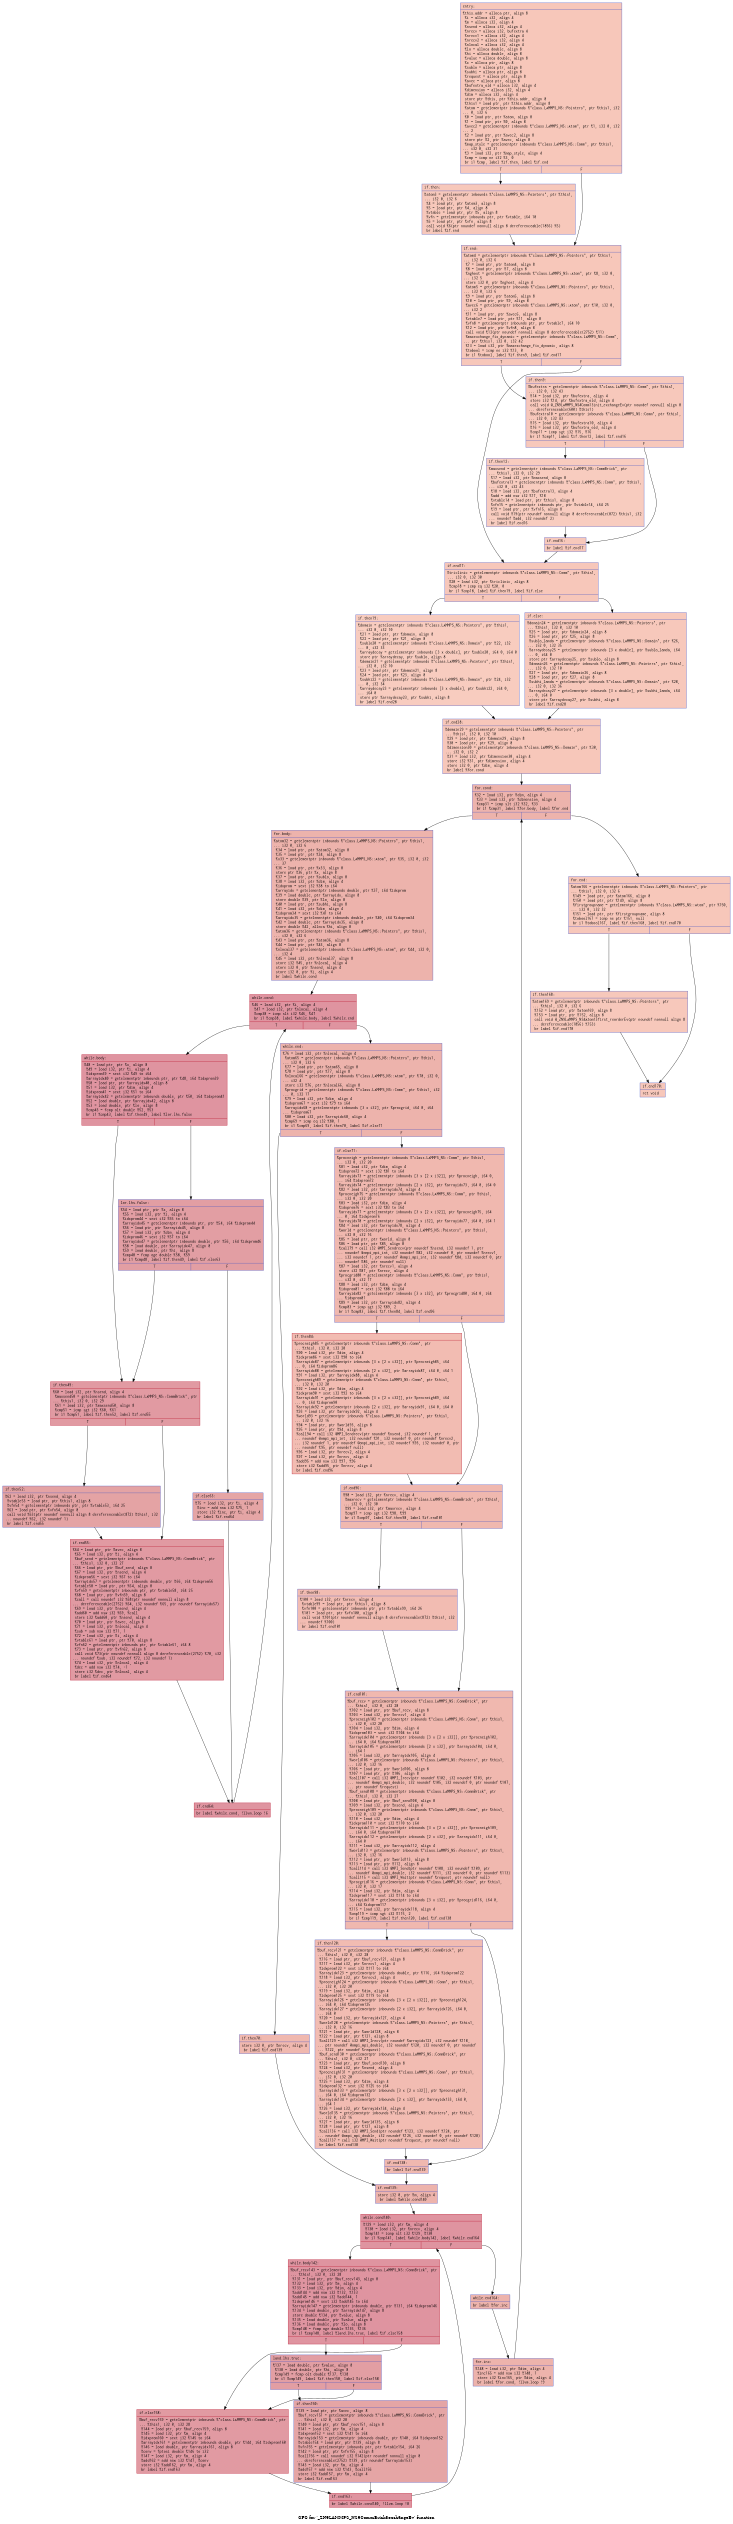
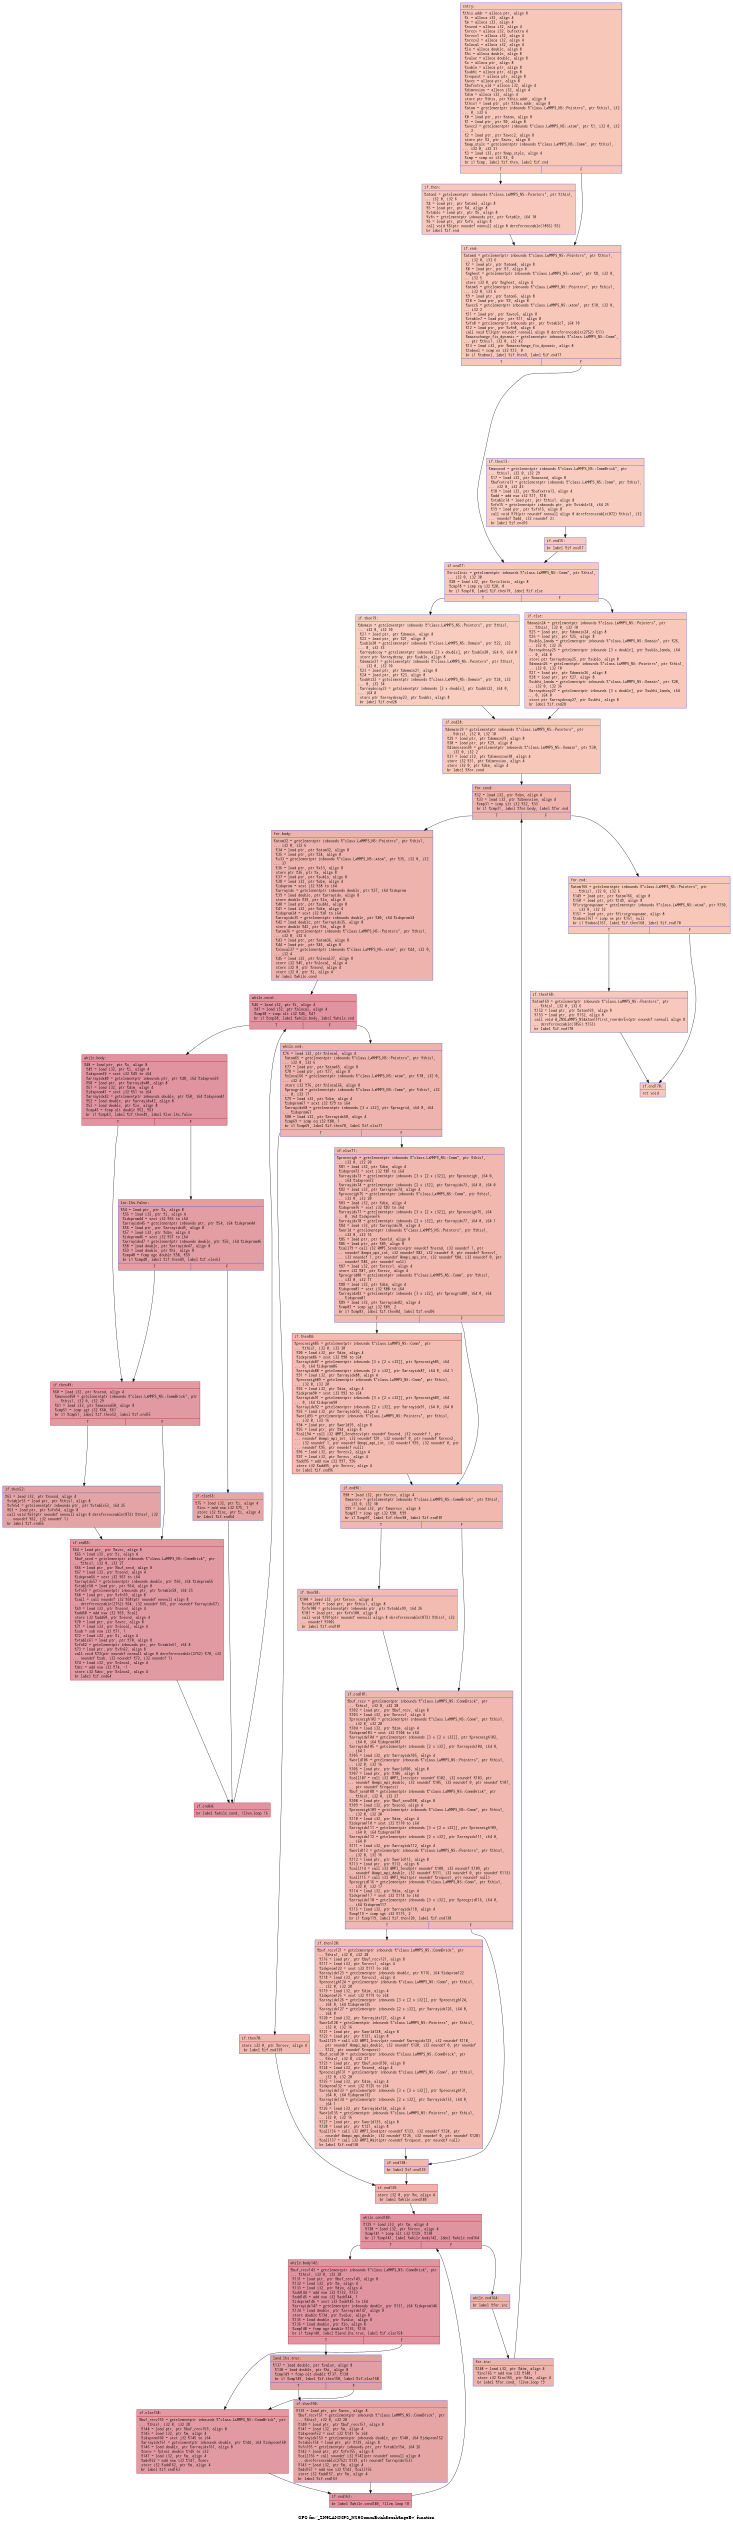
(605, 412) -> none
(313, 927) -> (310, 927)
(274, 2044) -> (274, 2044)
(406, 2194) -> (406, 2194)
